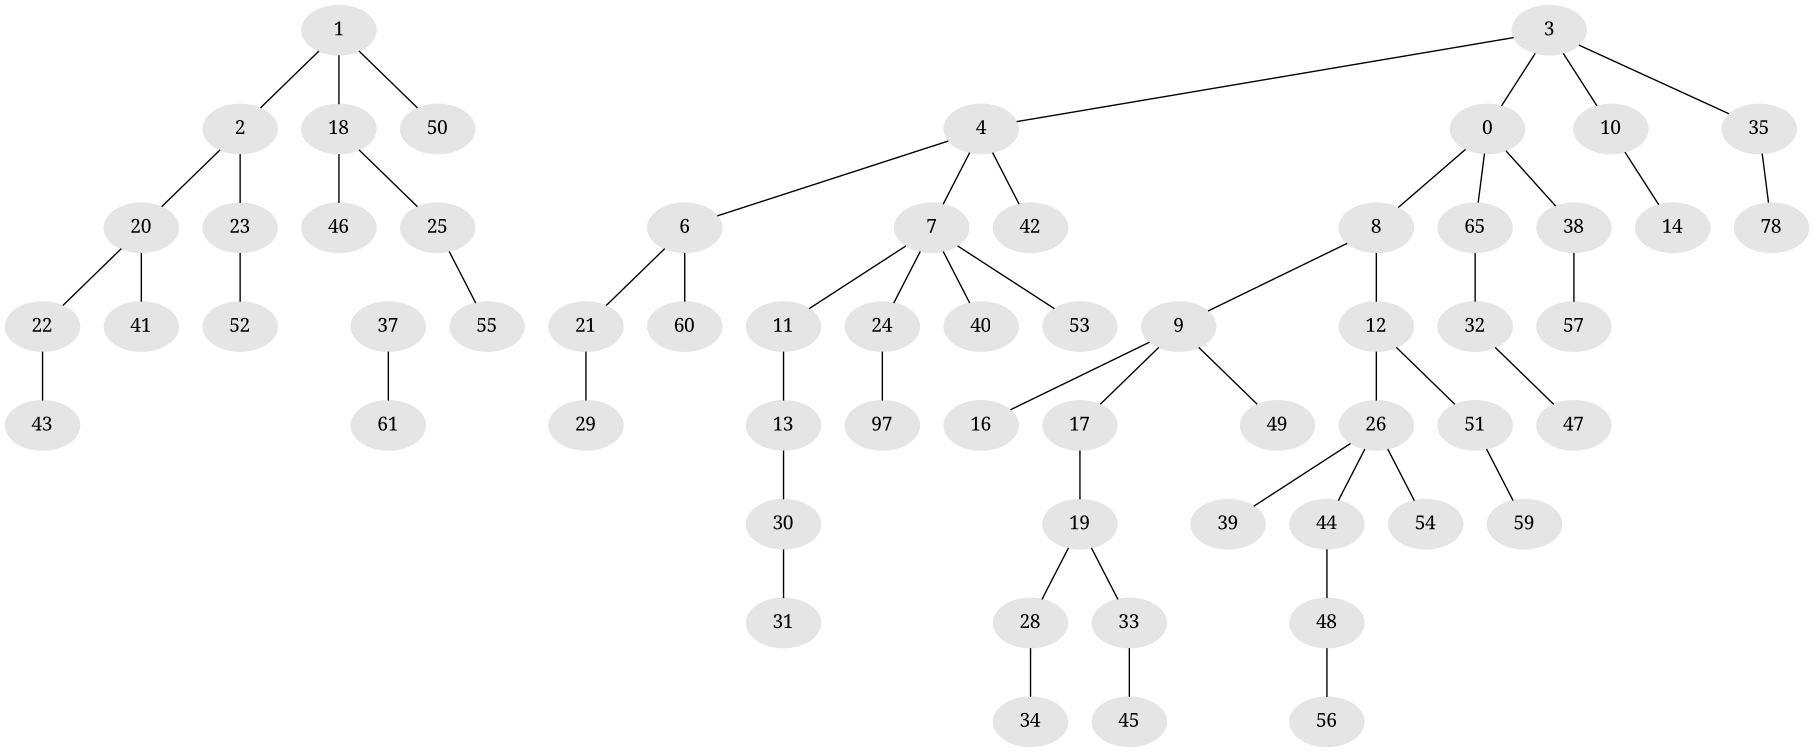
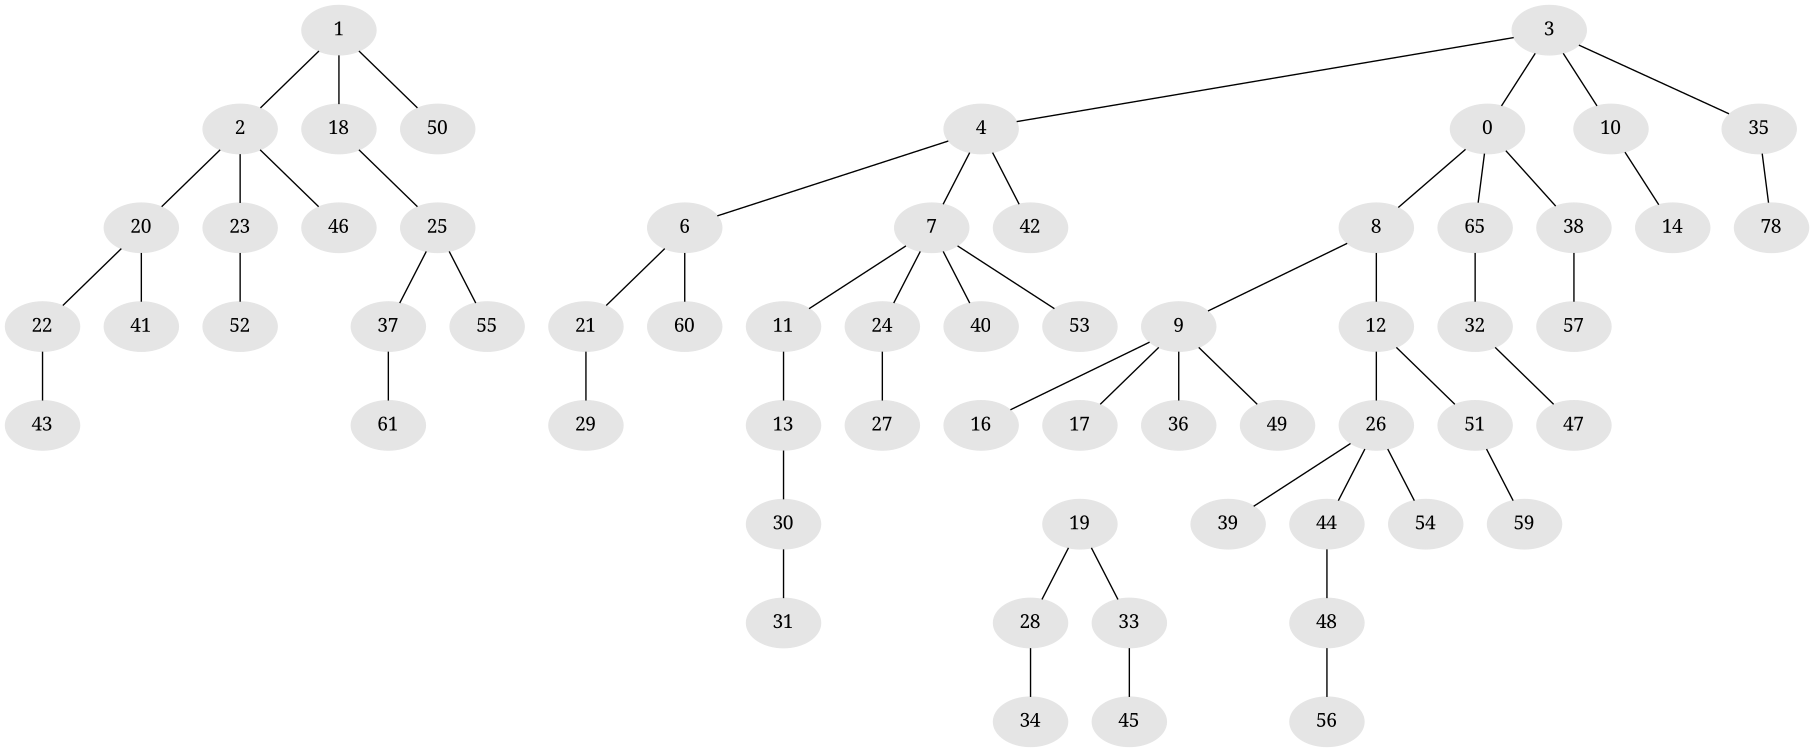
(339, 179) -> (289, 178)
none -> (413, 277)
(882, 425) -> (882, 425)
none -> (1179, 425)
(1080, 475) -> none
